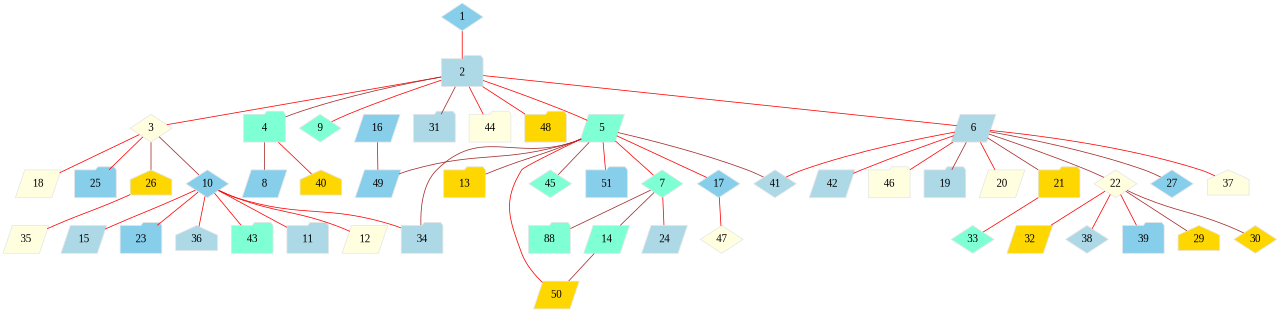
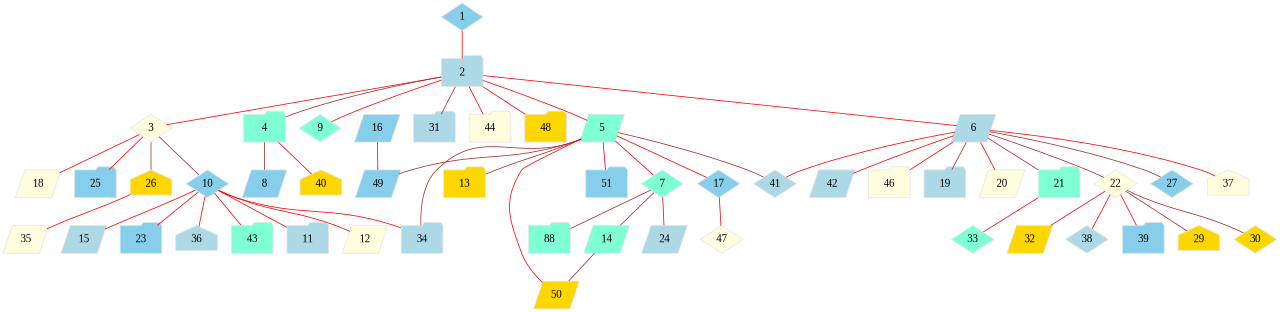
(550, 184) -> none
(1059, 184) -> (1059, 184)
